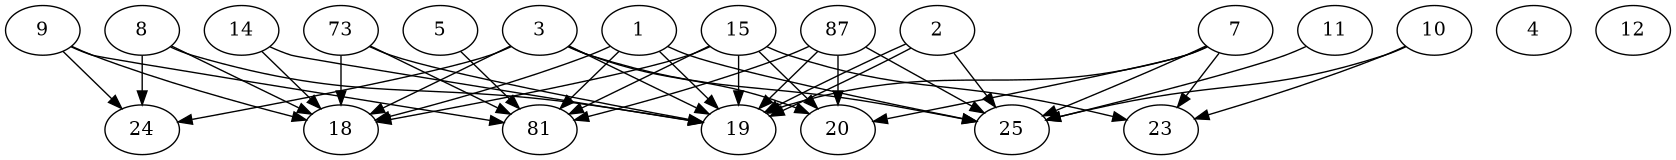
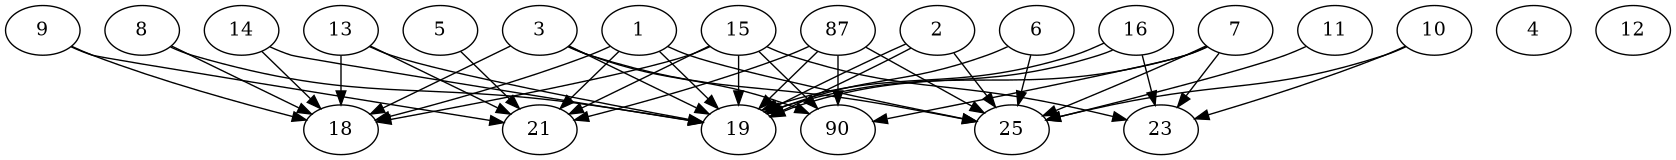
(341, 30) -> (341, 30)
none -> (1037, 30)
none -> (1136, 30)
(142, 130) -> none
(540, 130) -> (540, 130)
(838, 130) -> (838, 130)
